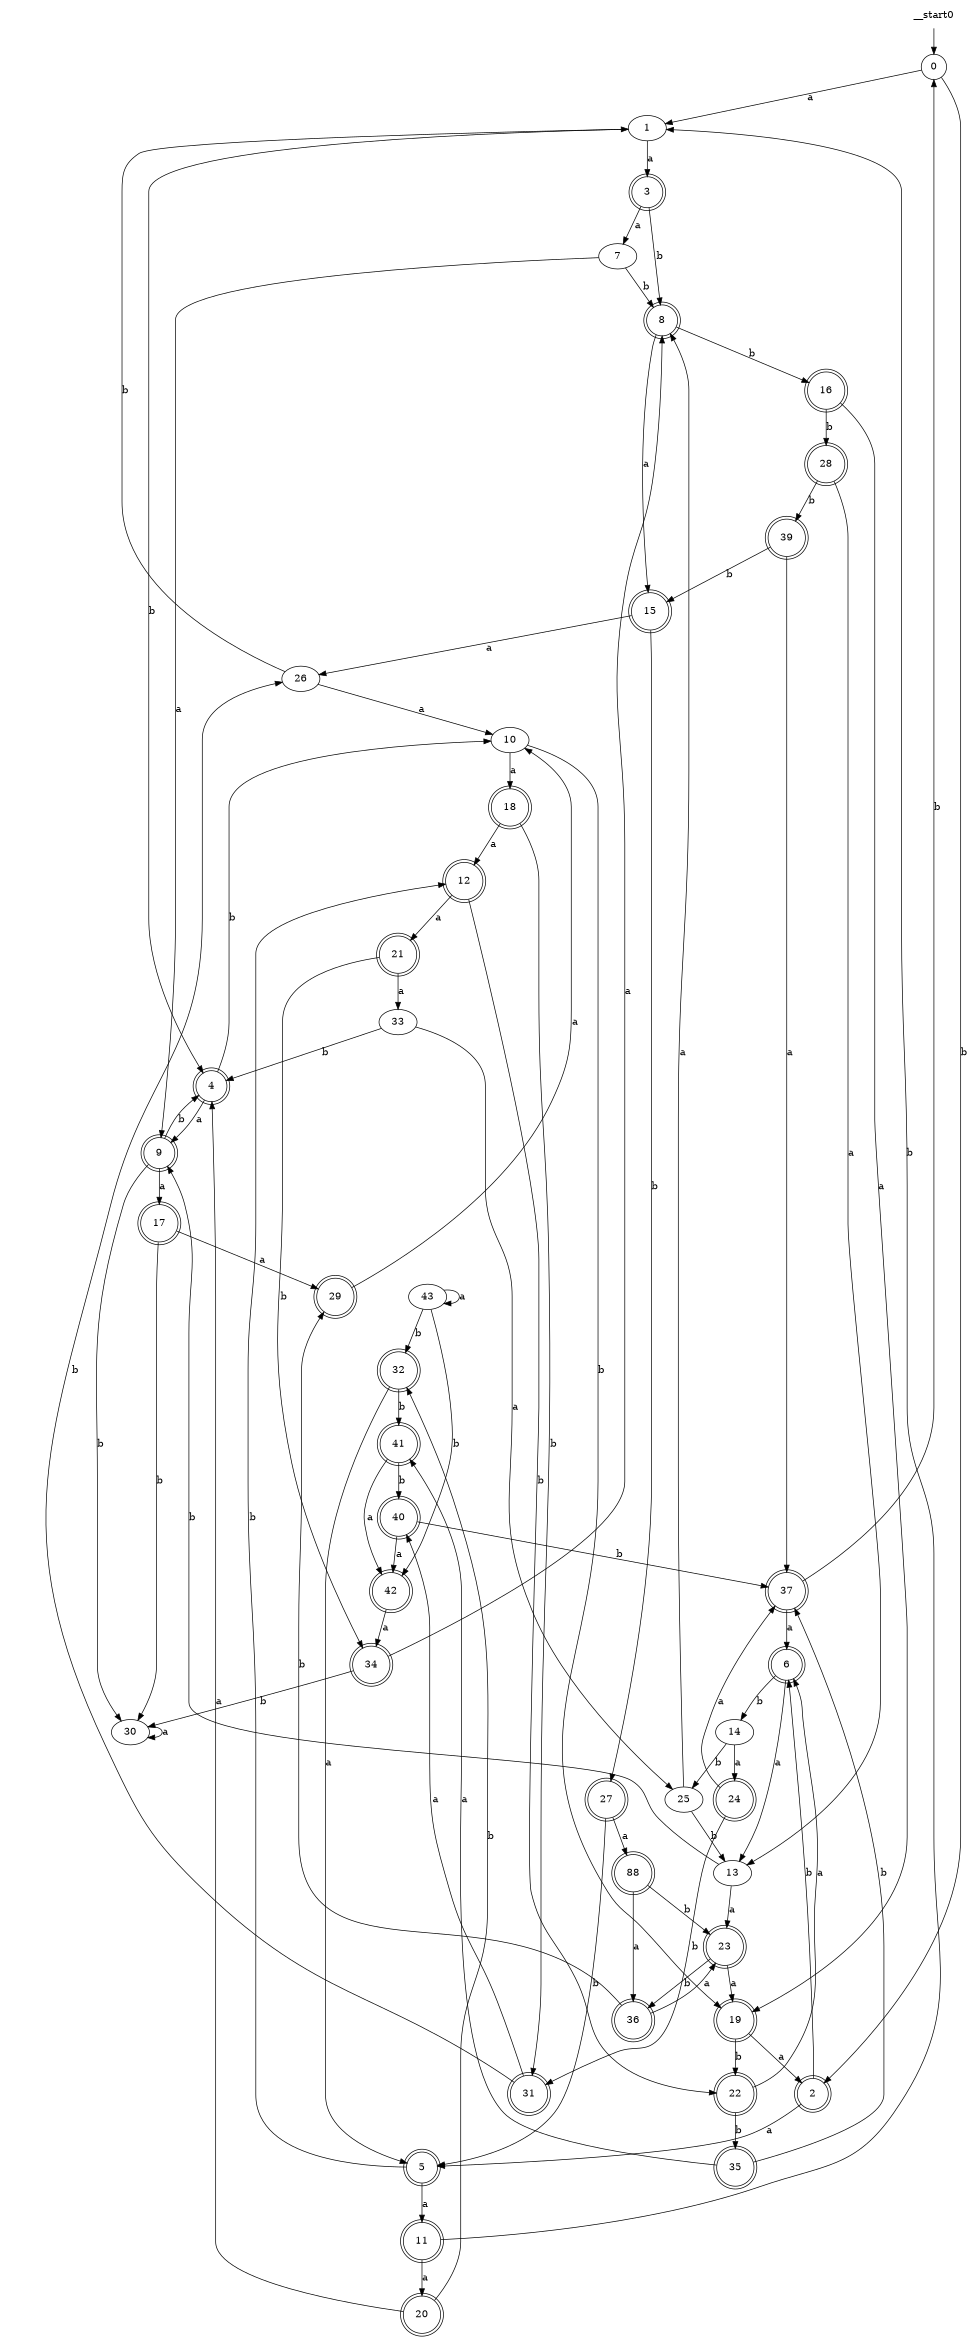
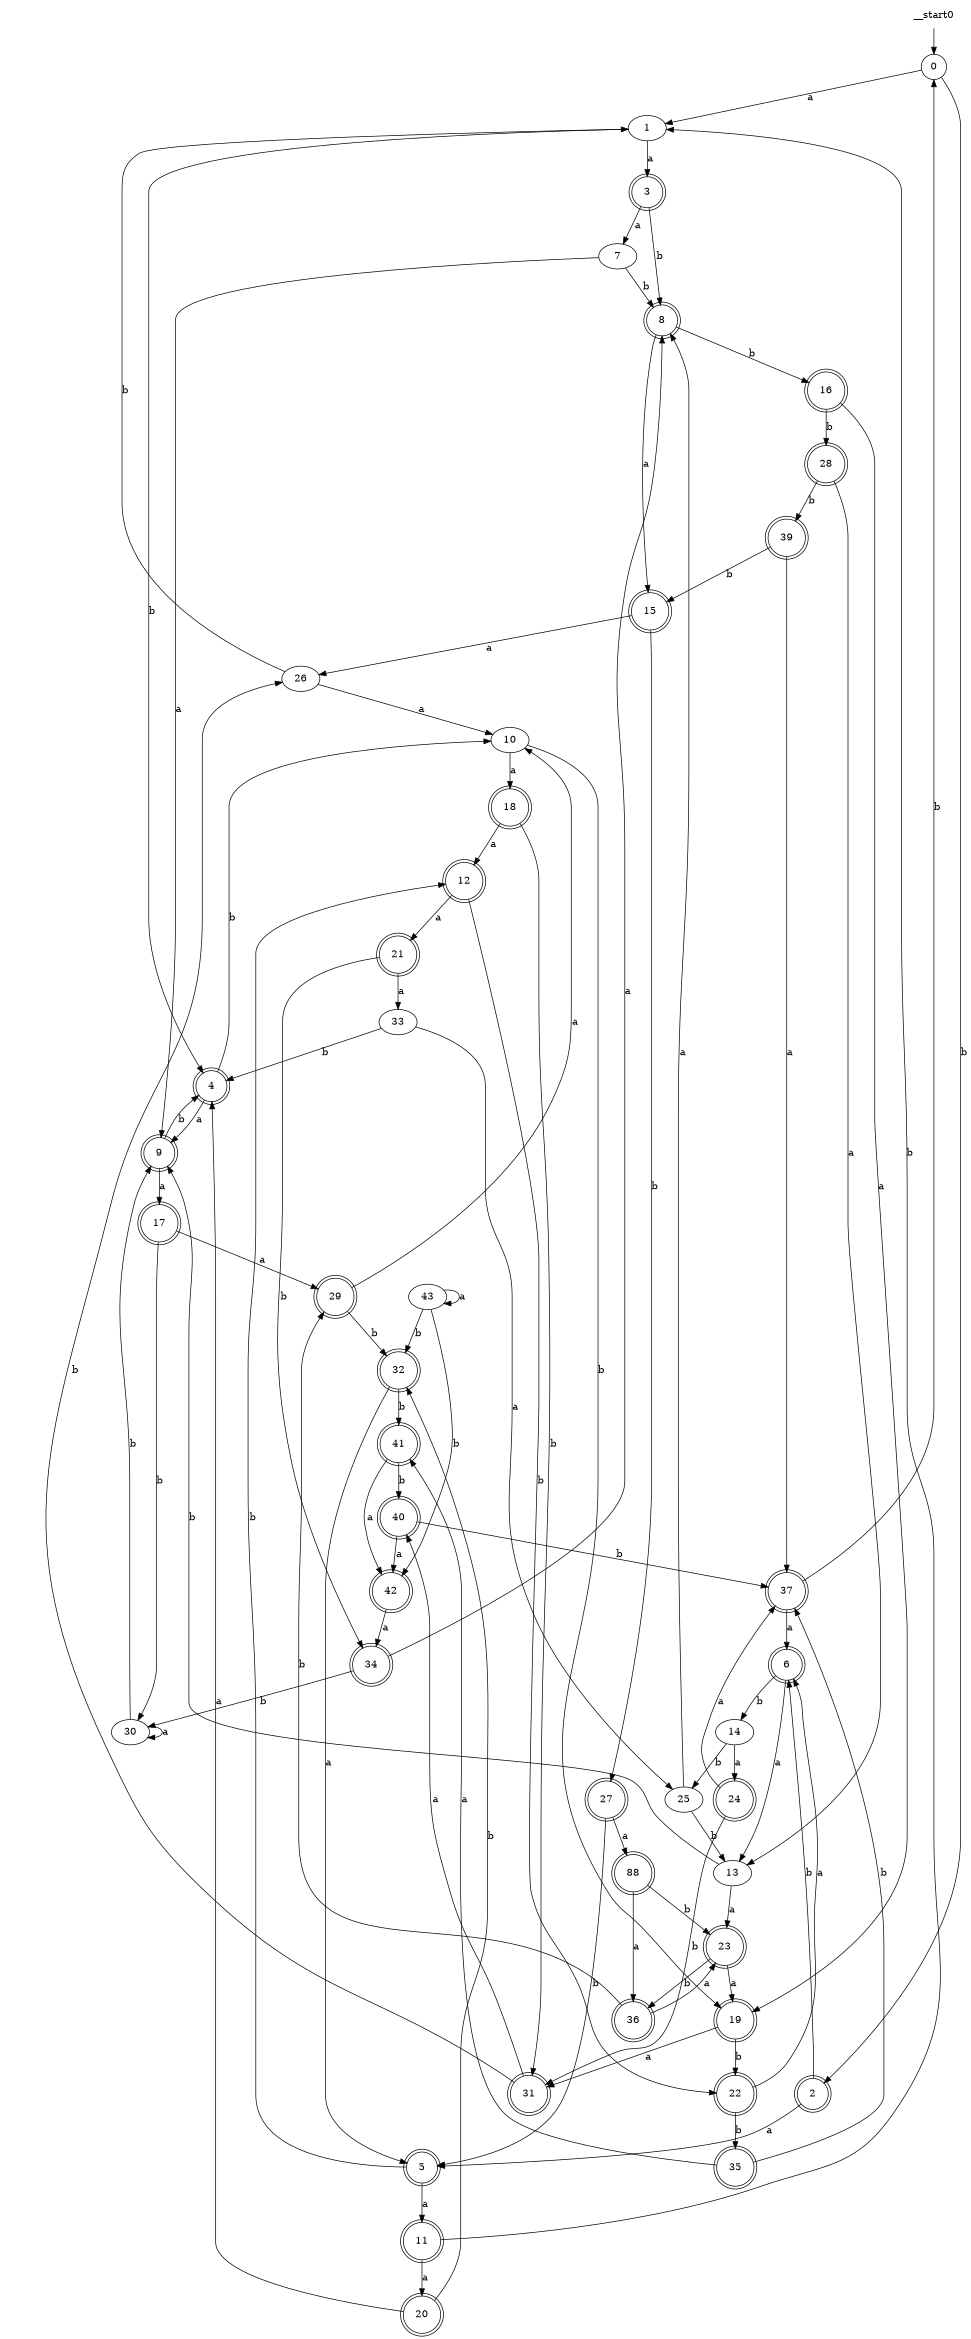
none -> (365, 1331)
(97, 1437) -> (129, 1444)
(773, 2056) -> (636, 2056)
